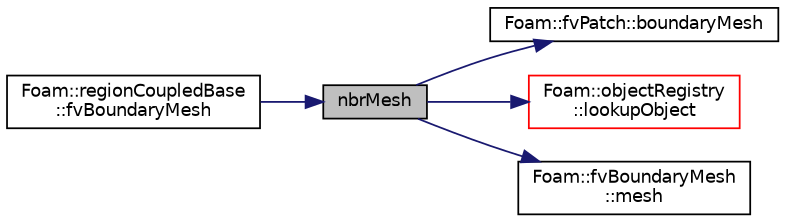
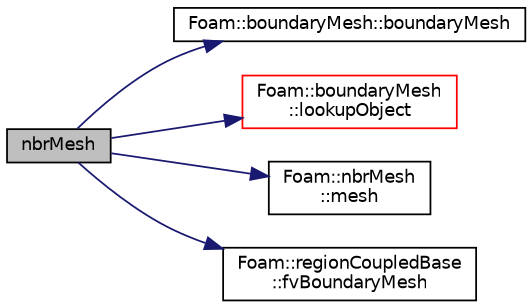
(634, 25) -> (350, 25)
(283, 102) -> (138, 209)
(634, 102) -> (350, 102)
(634, 188) -> (350, 188)
